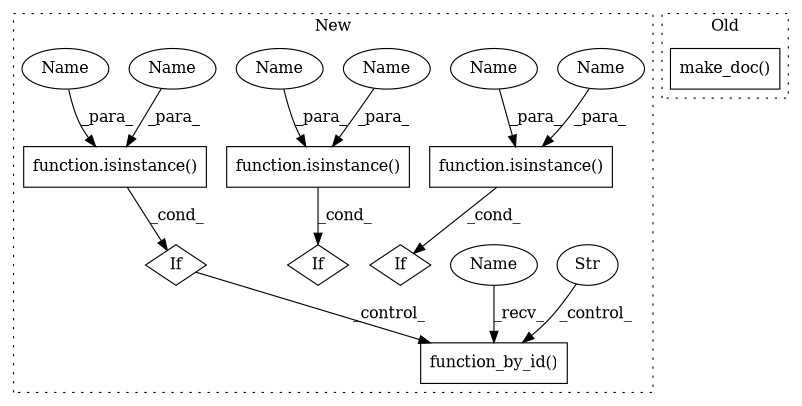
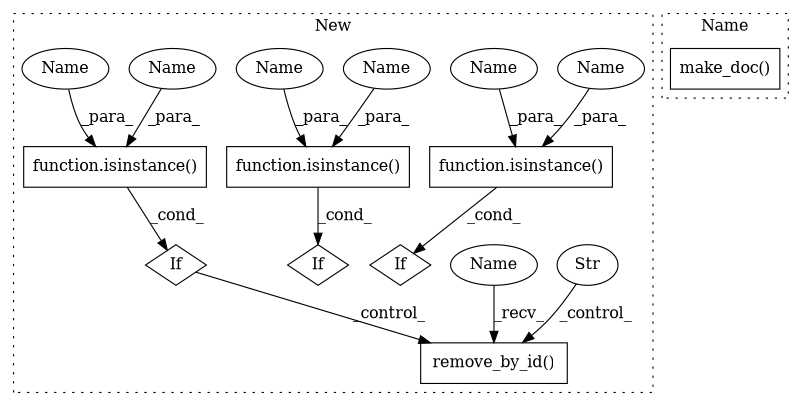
(725, 27) -> (725, 27)
(494, 363) -> (494, 363)
